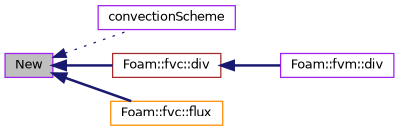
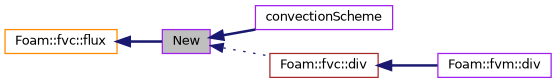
(98, 41) -> (239, 32)
(89, 65) -> (247, 52)
(98, 89) -> (146, 42)
